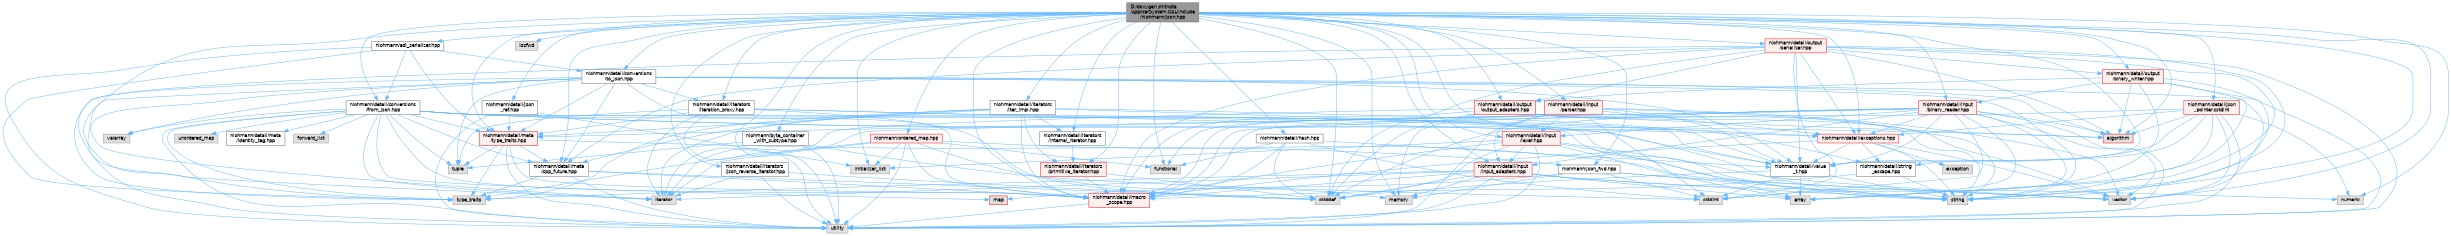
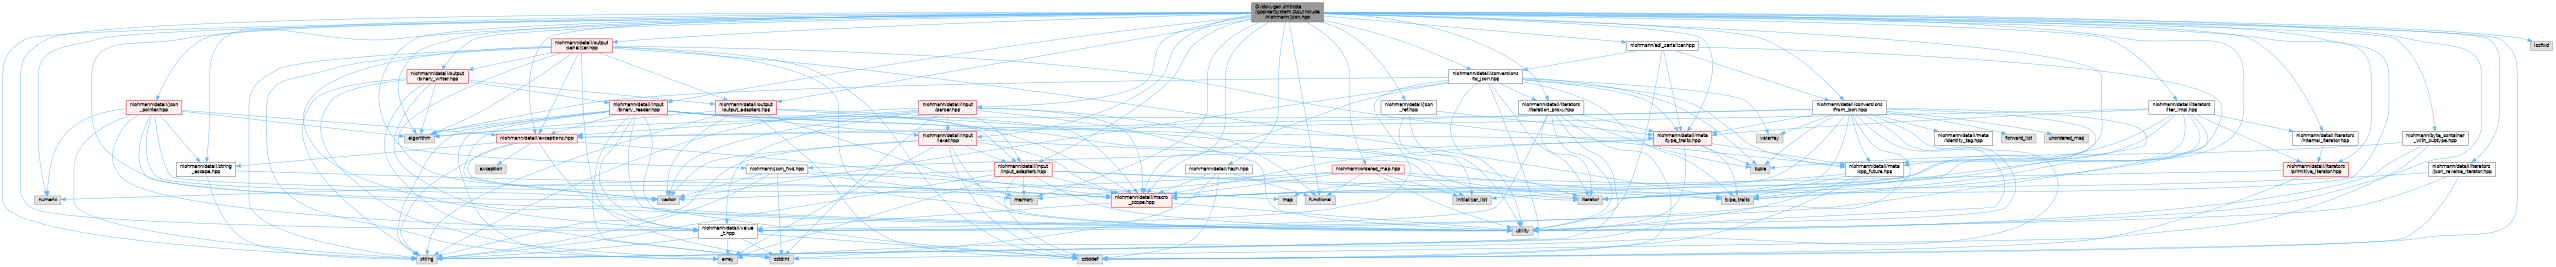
(2212, 108) -> (154, 108)
(2118, 139) -> (419, 139)
(1545, 154) -> (937, 216)
(999, 200) -> (1288, 200)
